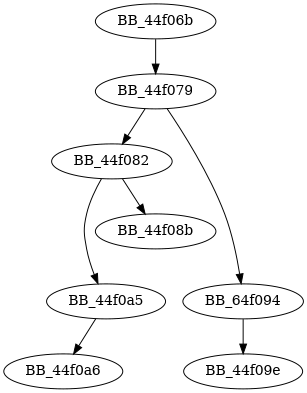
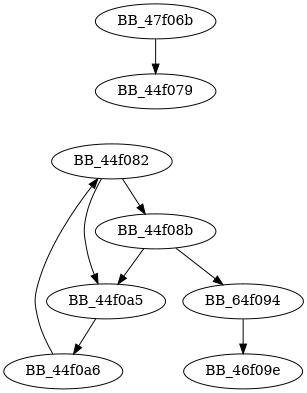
(156, 21) -> (156, 21)
(136, 122) -> (44, 266)
(213, 187) -> (195, 263)
none -> (134, 262)
(243, 371) -> (243, 371)
